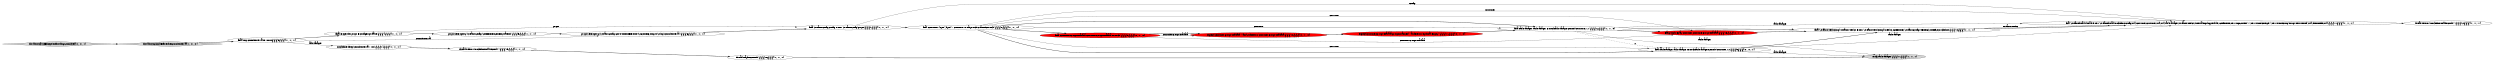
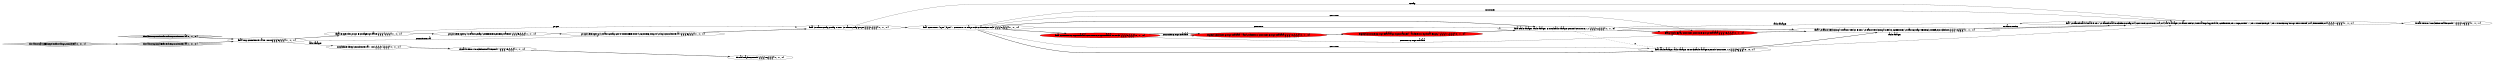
none -> (170, 37)
(1895, 57) -> none
